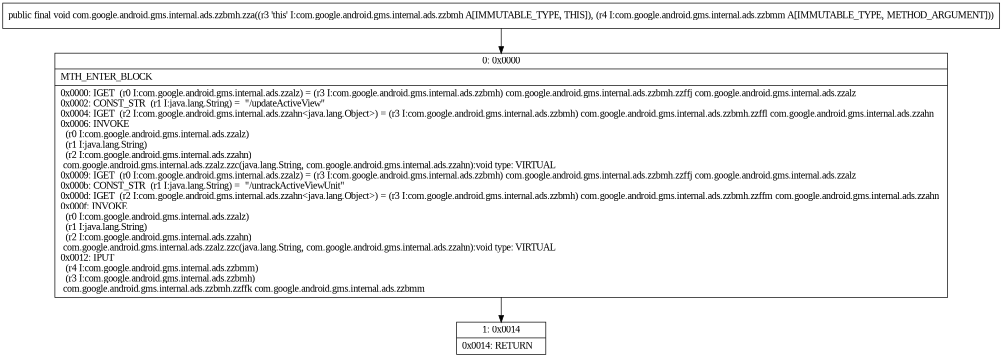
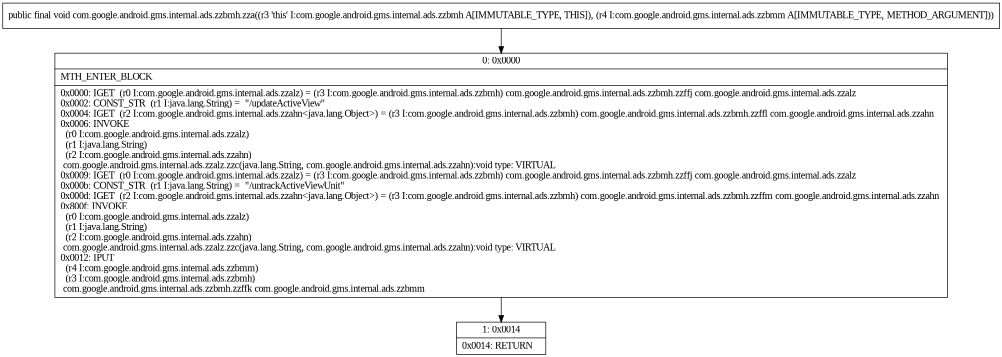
(97, 207) -> (97, 207)
